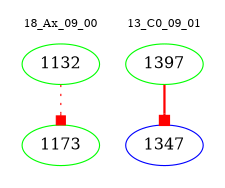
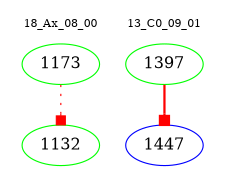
(61, 24) -> (61, 24)
(61, 99) -> (61, 99)
(164, 145) -> (164, 145)
